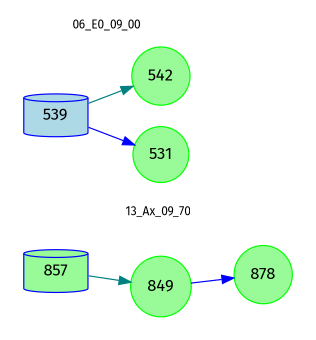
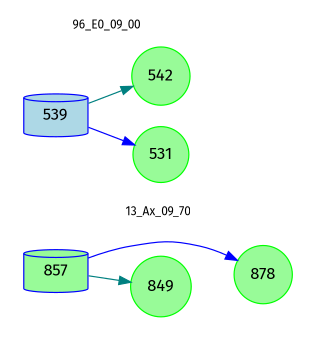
(107, 26) -> (107, 26)
(206, 281) -> (157, 242)
